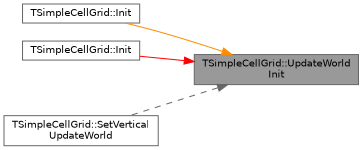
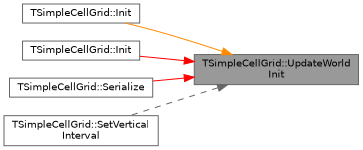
none -> (81, 88)
(81, 131) -> (81, 131)
